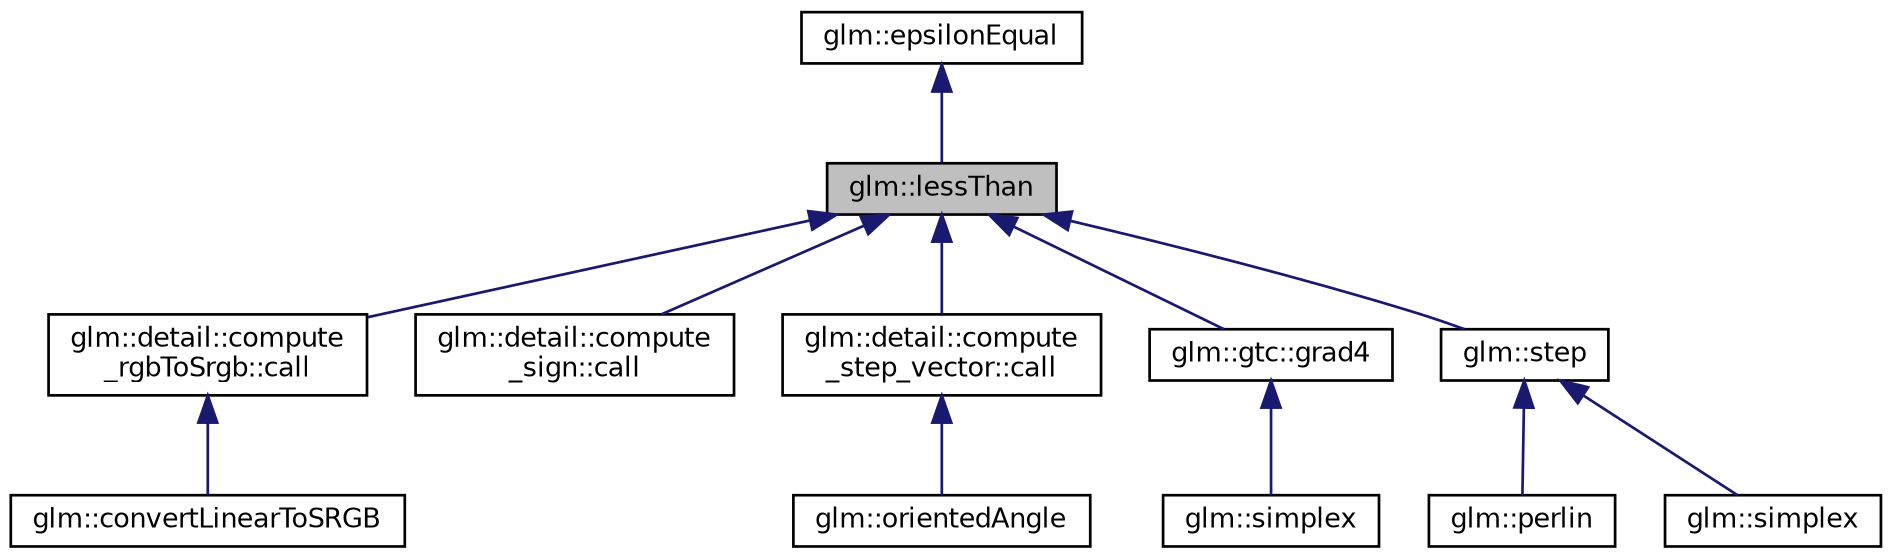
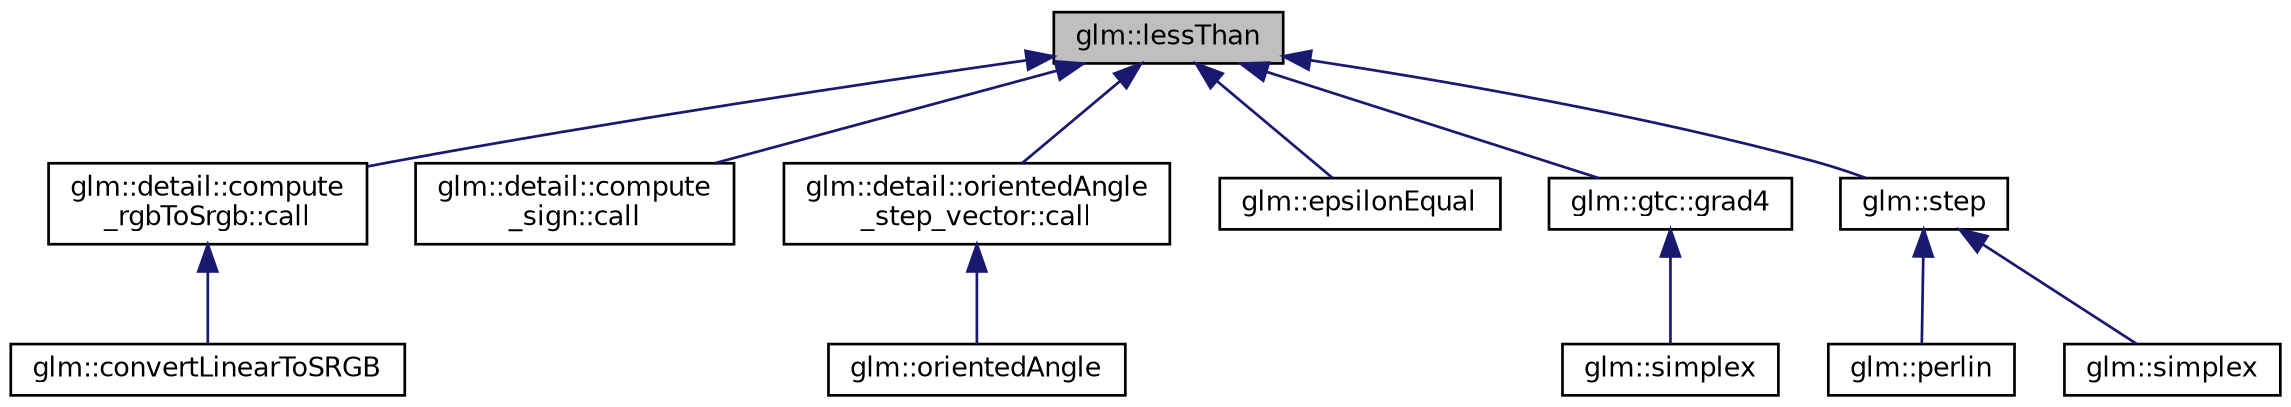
(942, 127) -> (1275, 130)
(942, 355) -> (977, 204)
